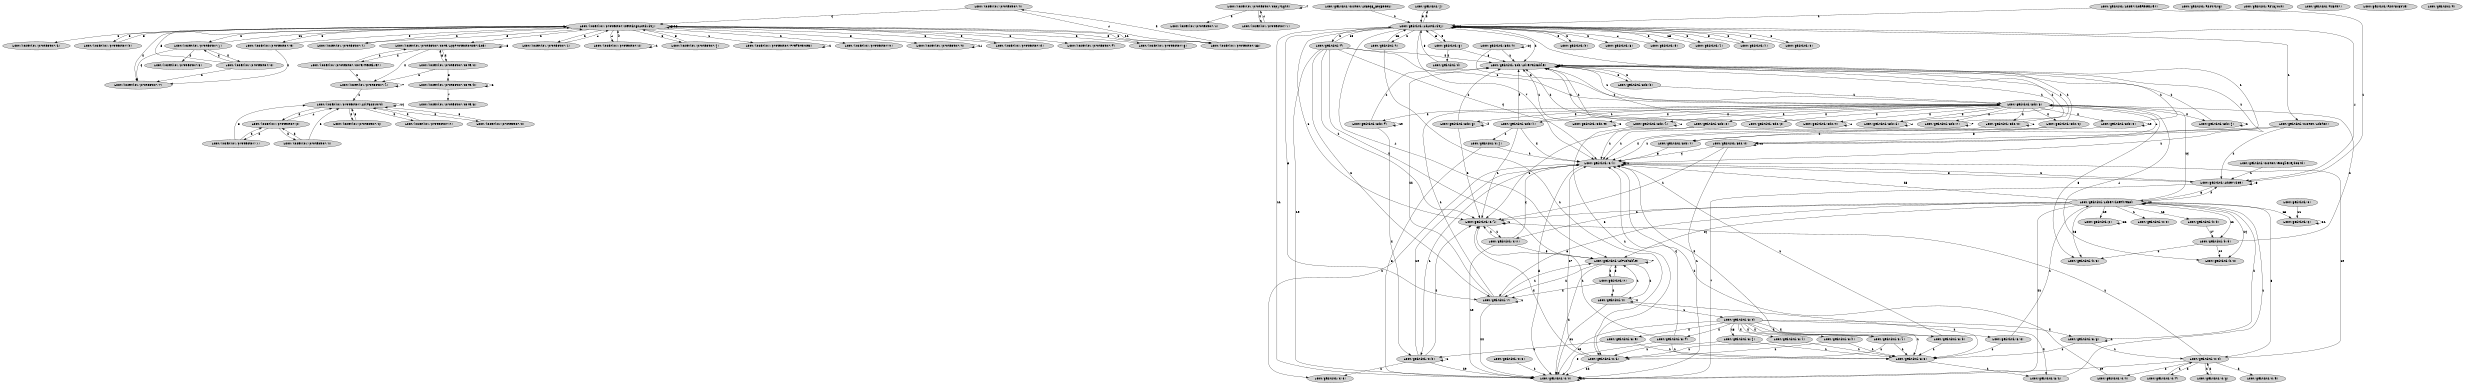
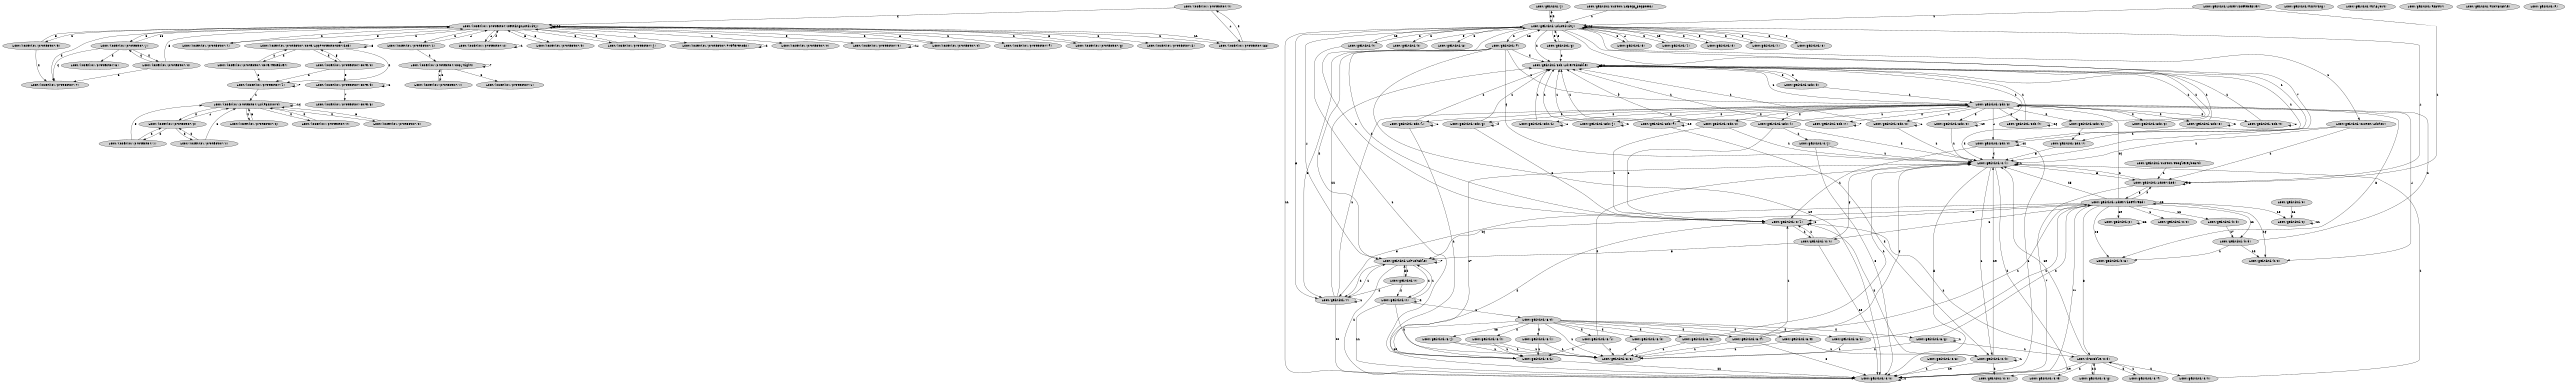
none -> (426, 55)
(1448, 55) -> (1645, 32)
(1587, 86) -> (2008, 114)
(2206, 359) -> (2094, 359)
(1978, 369) -> (1745, 356)
